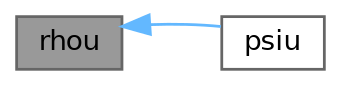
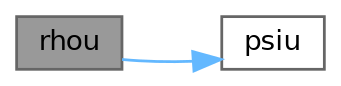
(186, 24) -> (158, 62)
